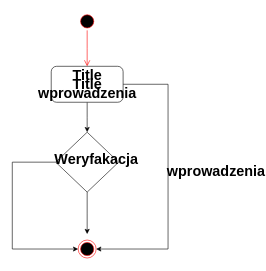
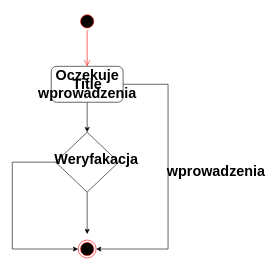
(88, 84) -> (88, 84)
